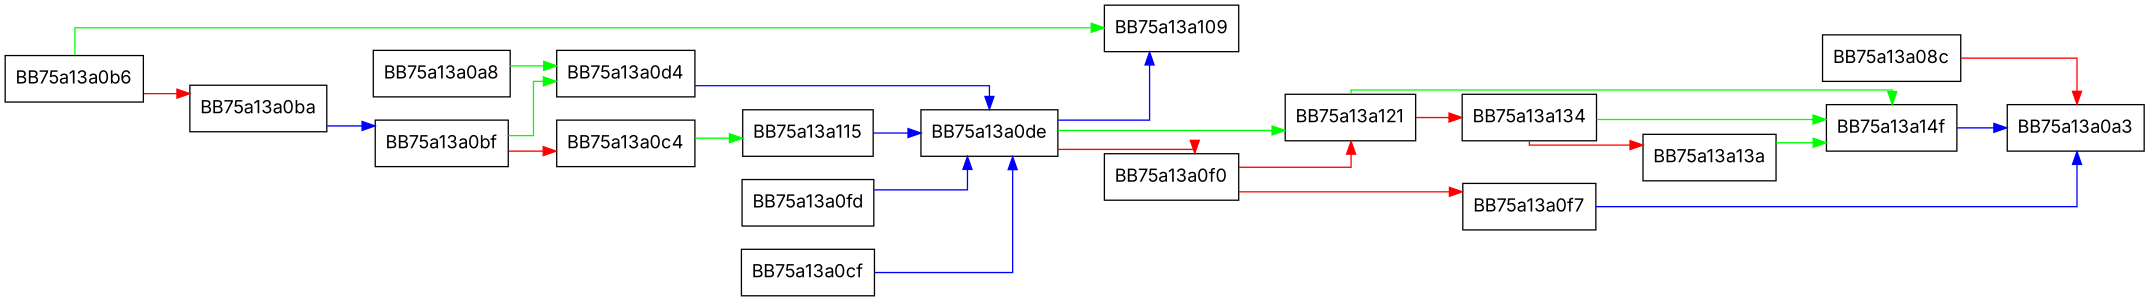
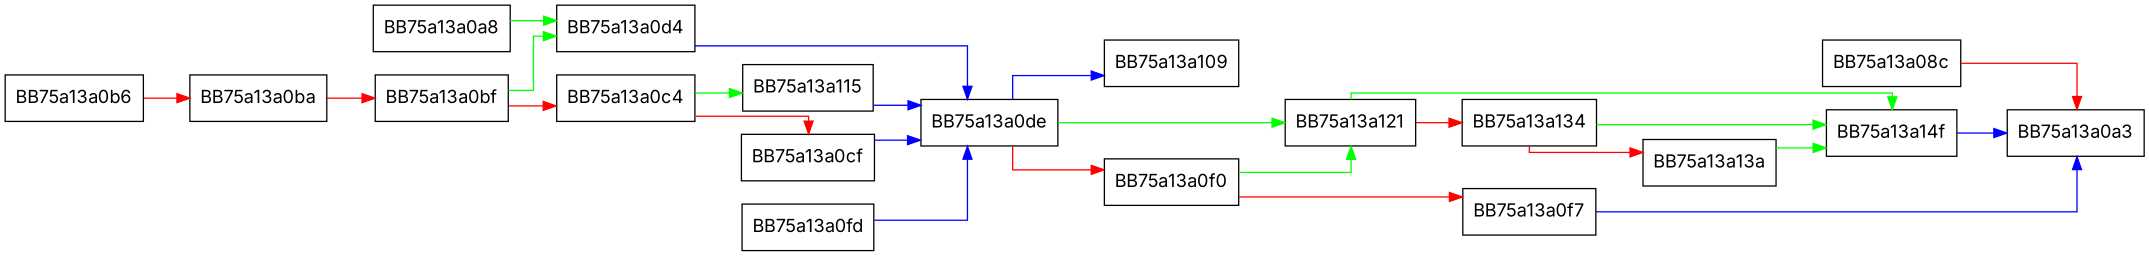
(569, 28) -> none
none -> (754, 116)
(345, 126) -> (345, 98)
(1302, 167) -> (1302, 172)
